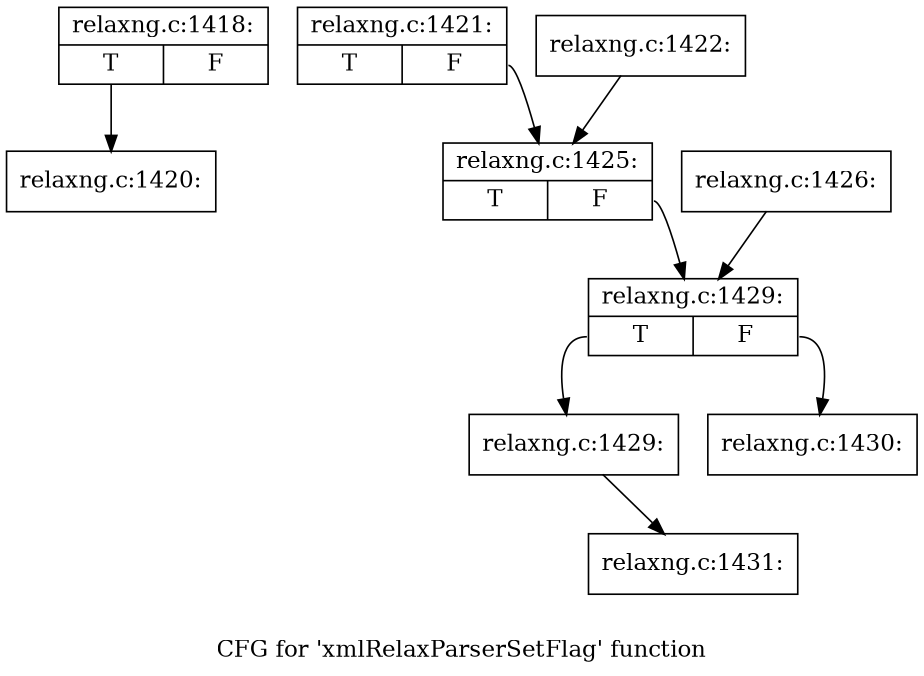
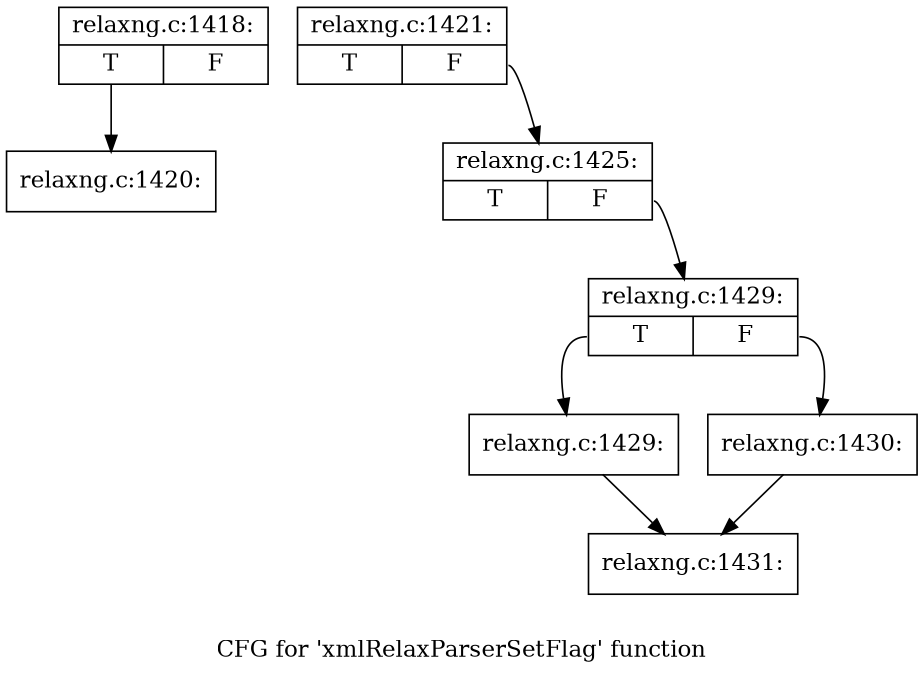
(641, 46) -> none
(786, 181) -> none
none -> (759, 499)
